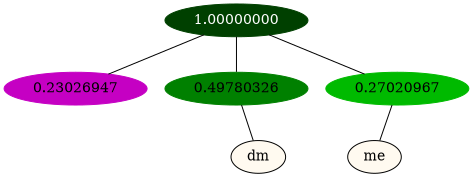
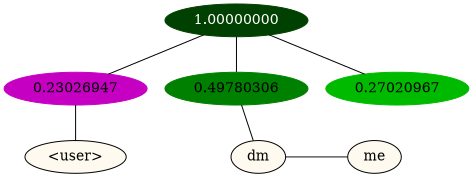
(236, 89) -> (236, 89)
(386, 123) -> (317, 157)
none -> (76, 157)
